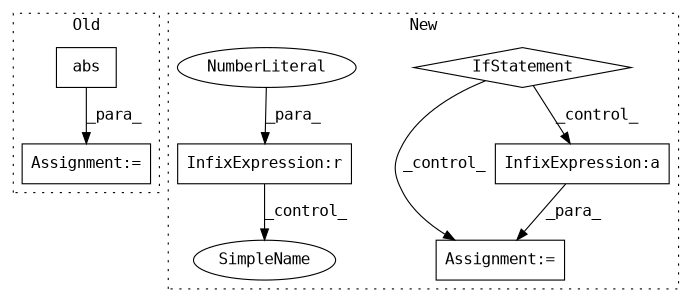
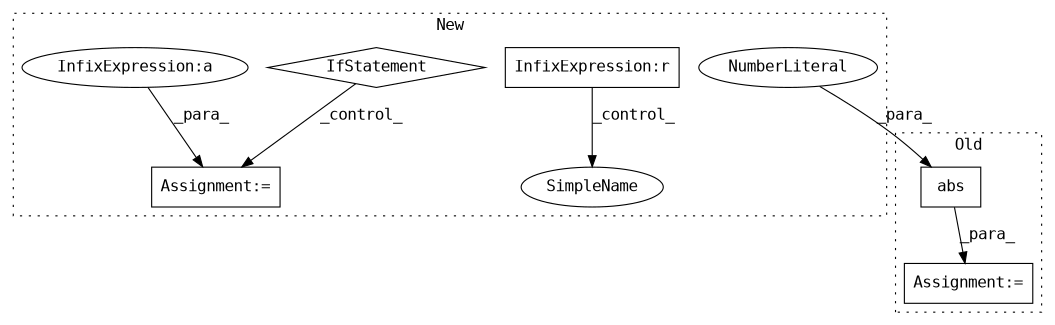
(266, 110) -> (873, 120)
(549, 110) -> none
(582, 164) -> (135, 68)
